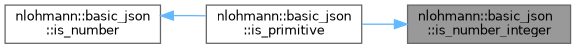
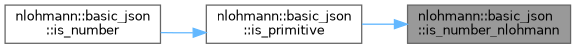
(190, 16) -> (177, 33)
(489, 24) -> (489, 24)
